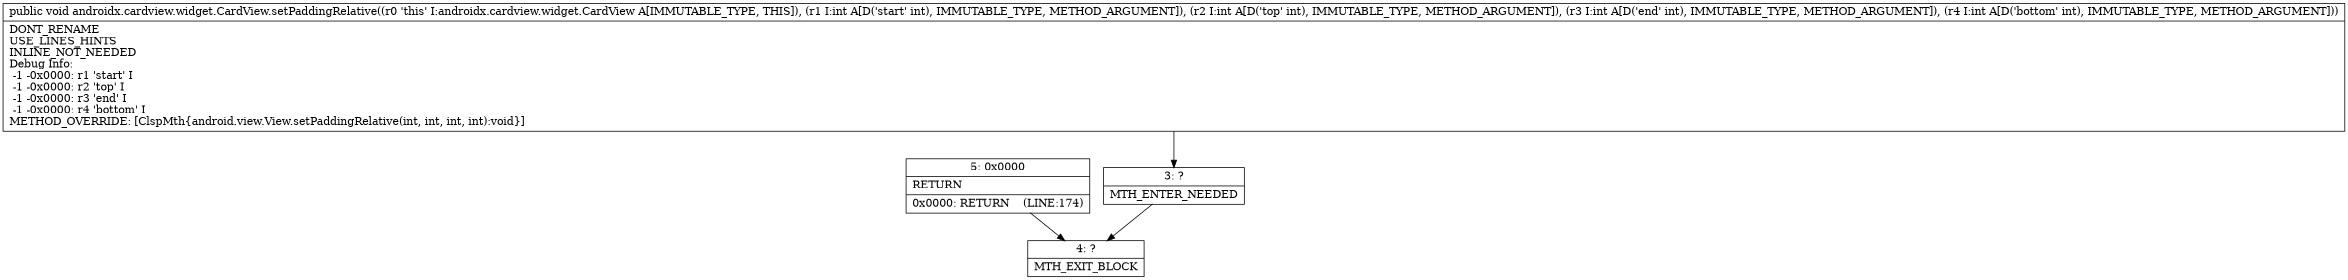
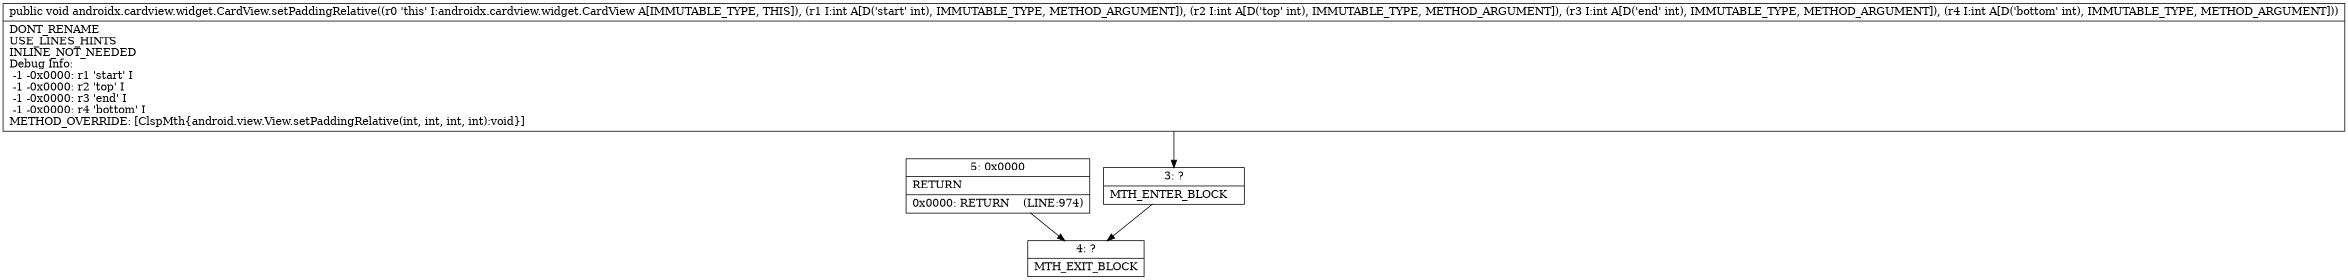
(1174, 195) -> (1169, 195)
(998, 204) -> (998, 204)
